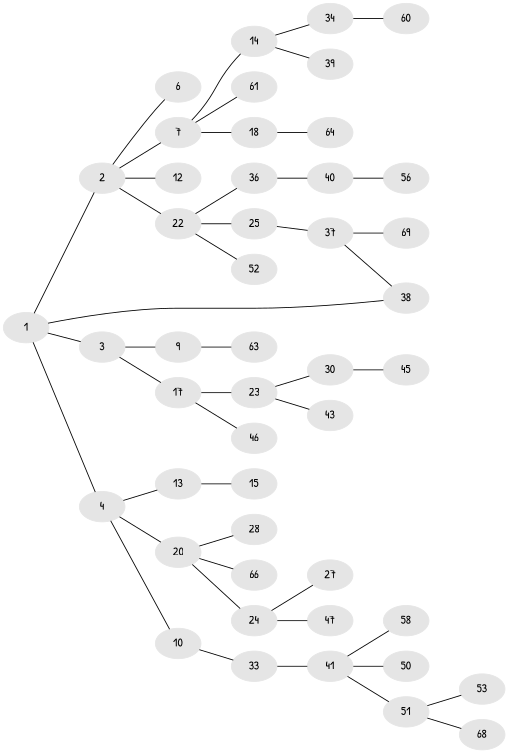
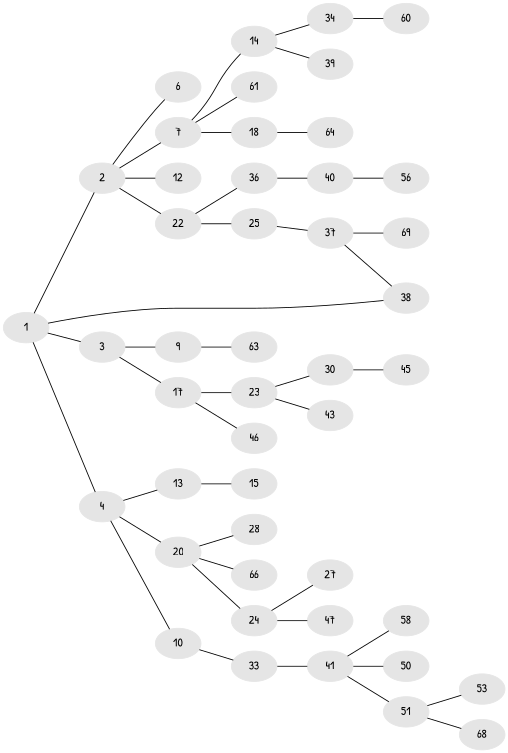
(254, 269) -> none
